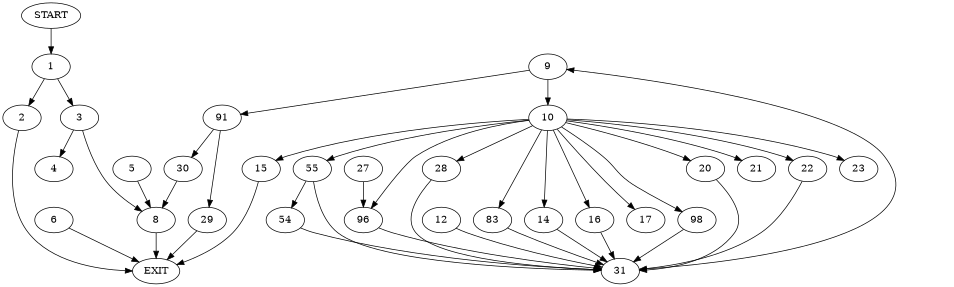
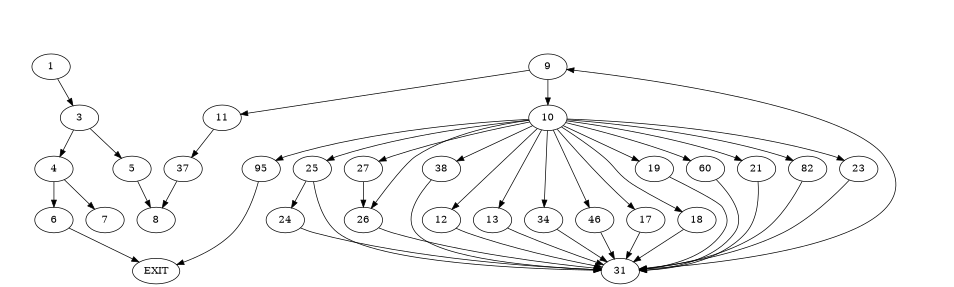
(51, 16) -> none
(22, 118) -> none
(222, 118) -> (222, 118)
none -> (421, 148)
none -> (497, 166)
(183, 169) -> (183, 169)
(261, 169) -> (261, 169)
(312, 169) -> (312, 169)
(441, 169) -> (441, 169)
none -> (654, 169)
(705, 169) -> (705, 169)
(808, 169) -> (808, 169)
(101, 174) -> (103, 141)
none -> (54, 191)
none -> (105, 220)
(207, 220) -> none
(285, 220) -> (285, 220)
(363, 220) -> (363, 220)
(493, 220) -> (493, 220)
(544, 220) -> (544, 220)
(595, 220) -> (595, 220)
(697, 220) -> (697, 220)
none -> (738, 240)
(156, 242) -> none
none -> (635, 242)
none -> (757, 244)
